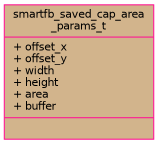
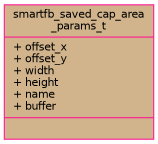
(31, 95) -> (34, 95)
